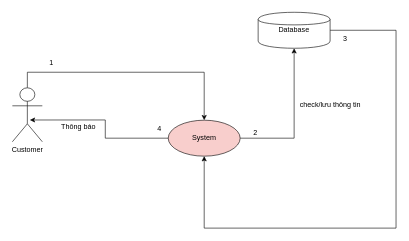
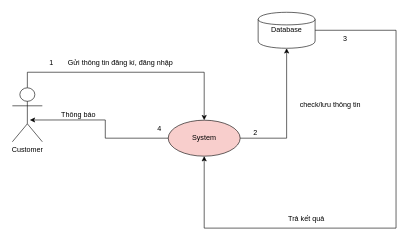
(294, 30) -> (287, 30)
none -> (120, 63)
(78, 127) -> (78, 115)
none -> (306, 219)
